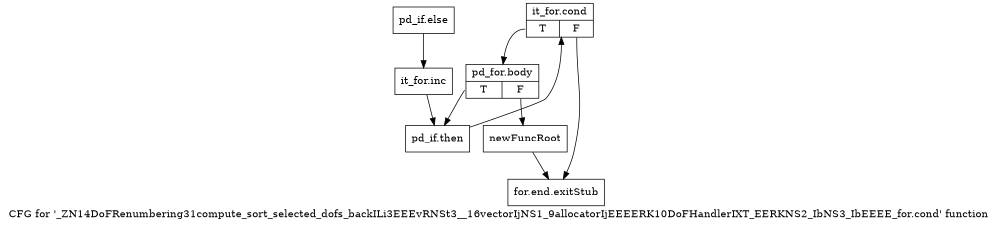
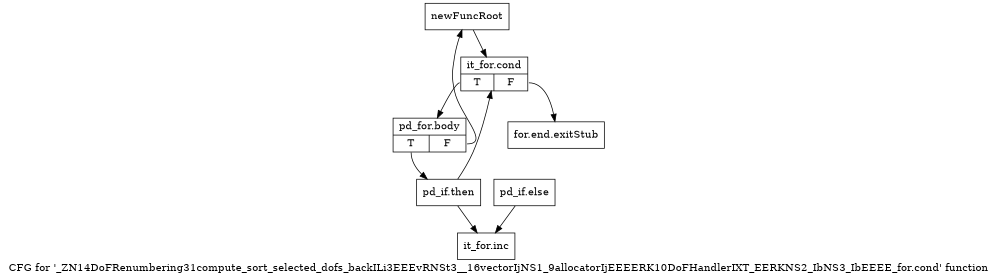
(430, 106) -> (465, 216)
(539, 162) -> (478, 40)
